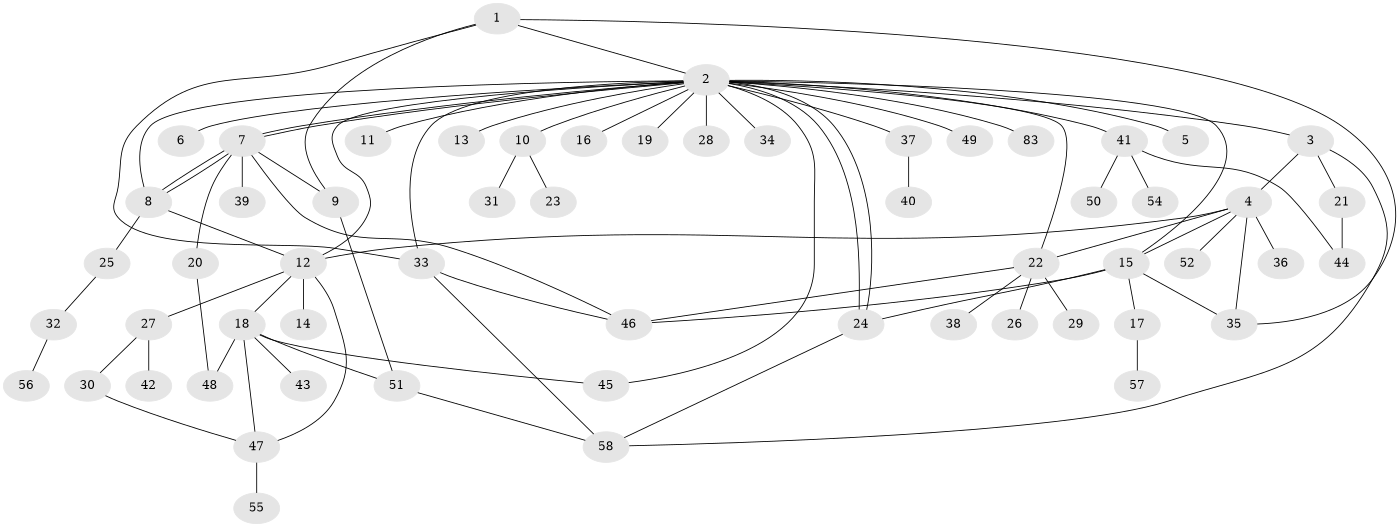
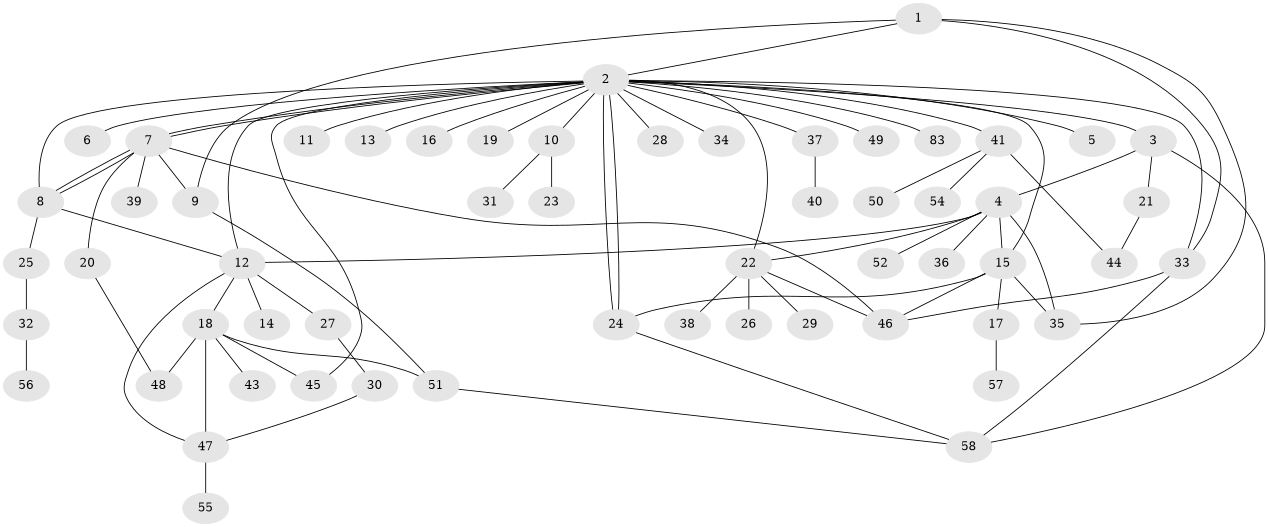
(149, 386) -> none
